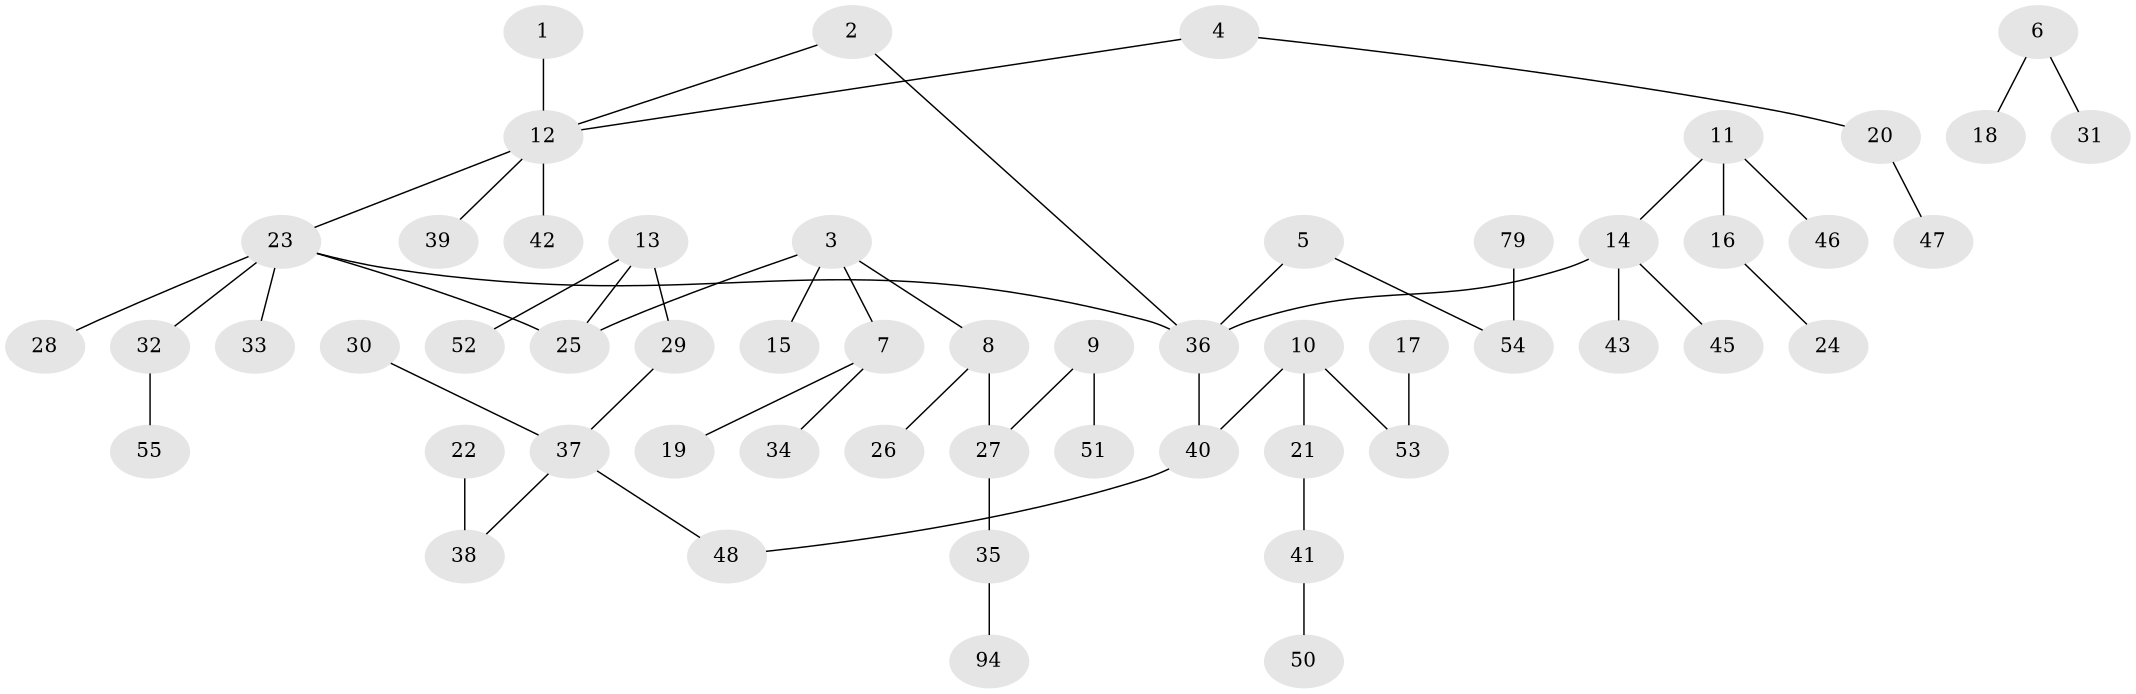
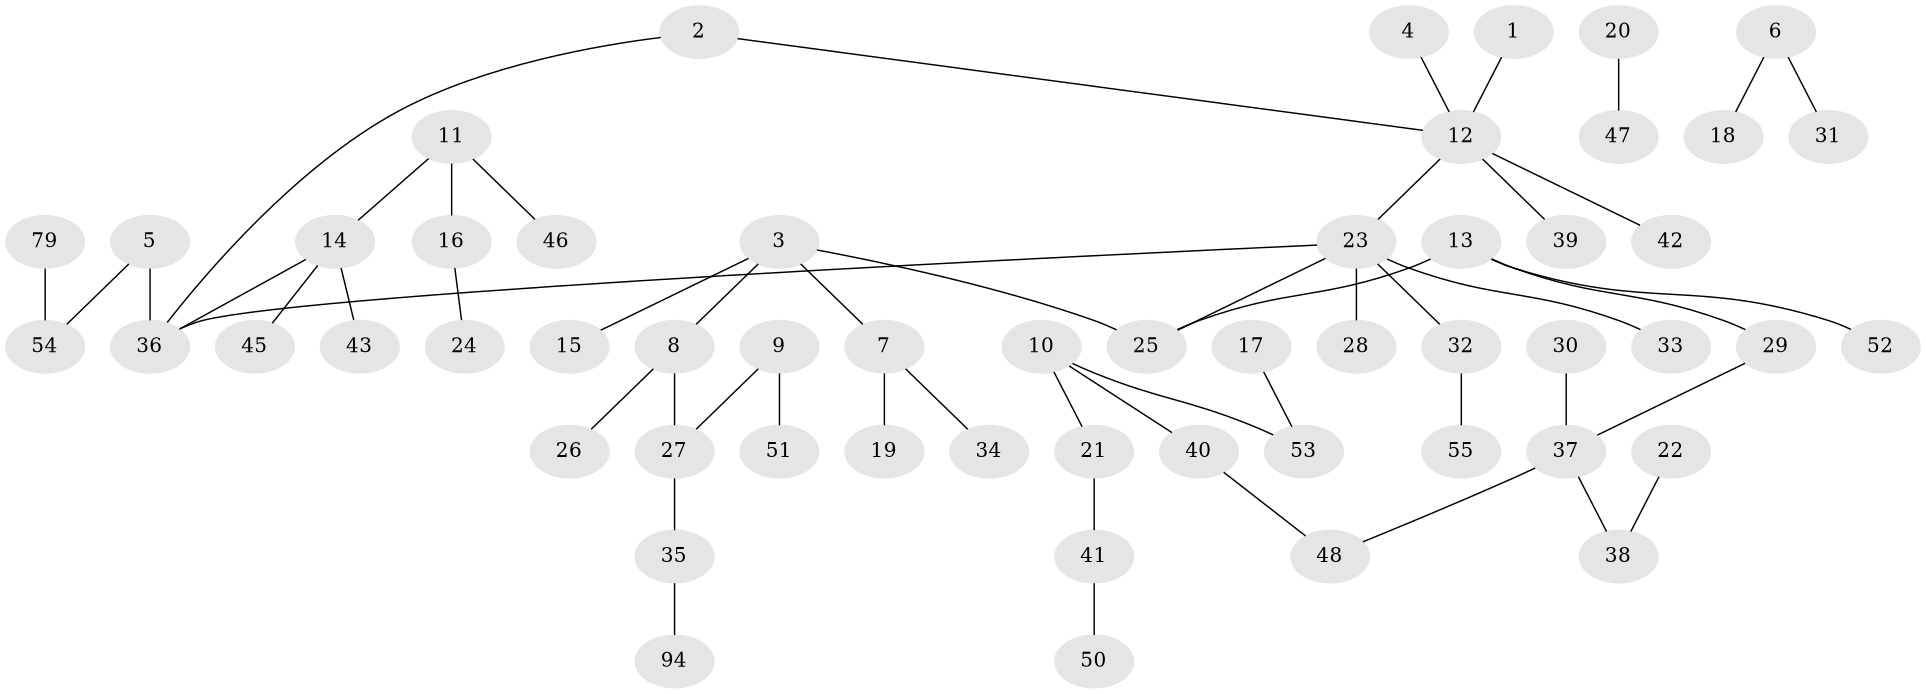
(1553, 75) -> none
(1199, 399) -> none
